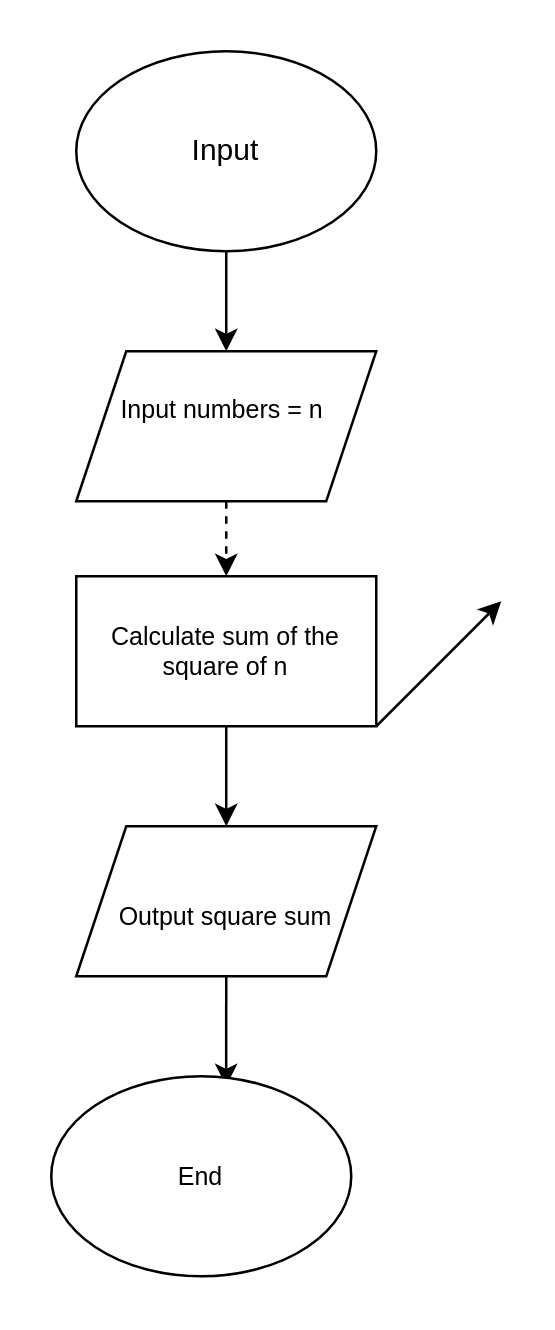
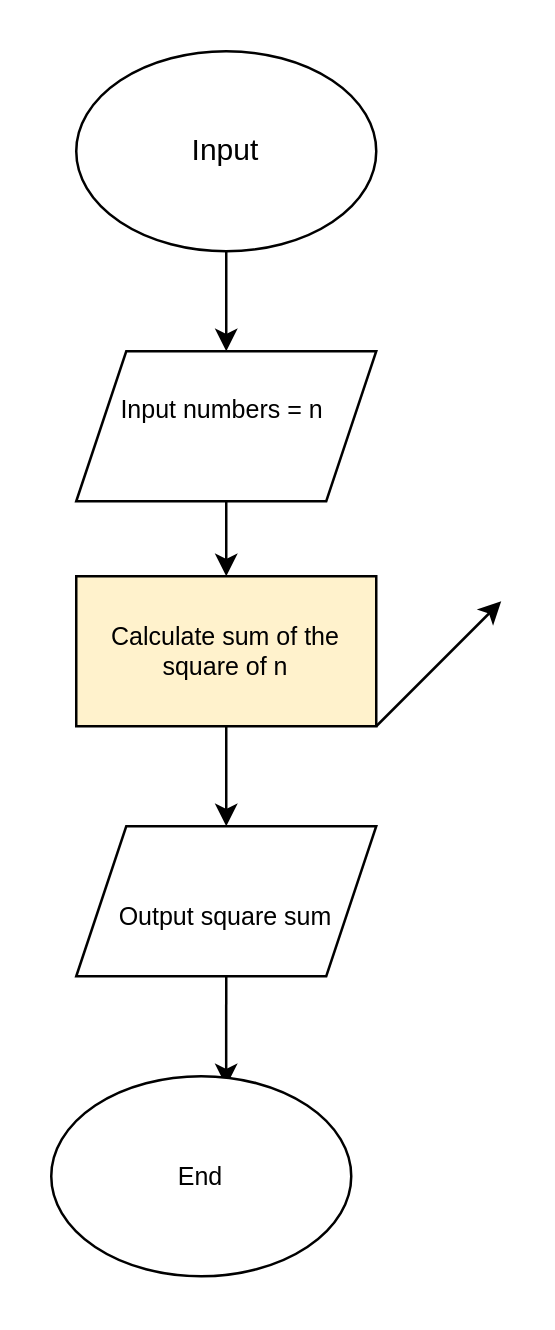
(226, 532) -> (226, 532)
(226, 651) -> (226, 651)
